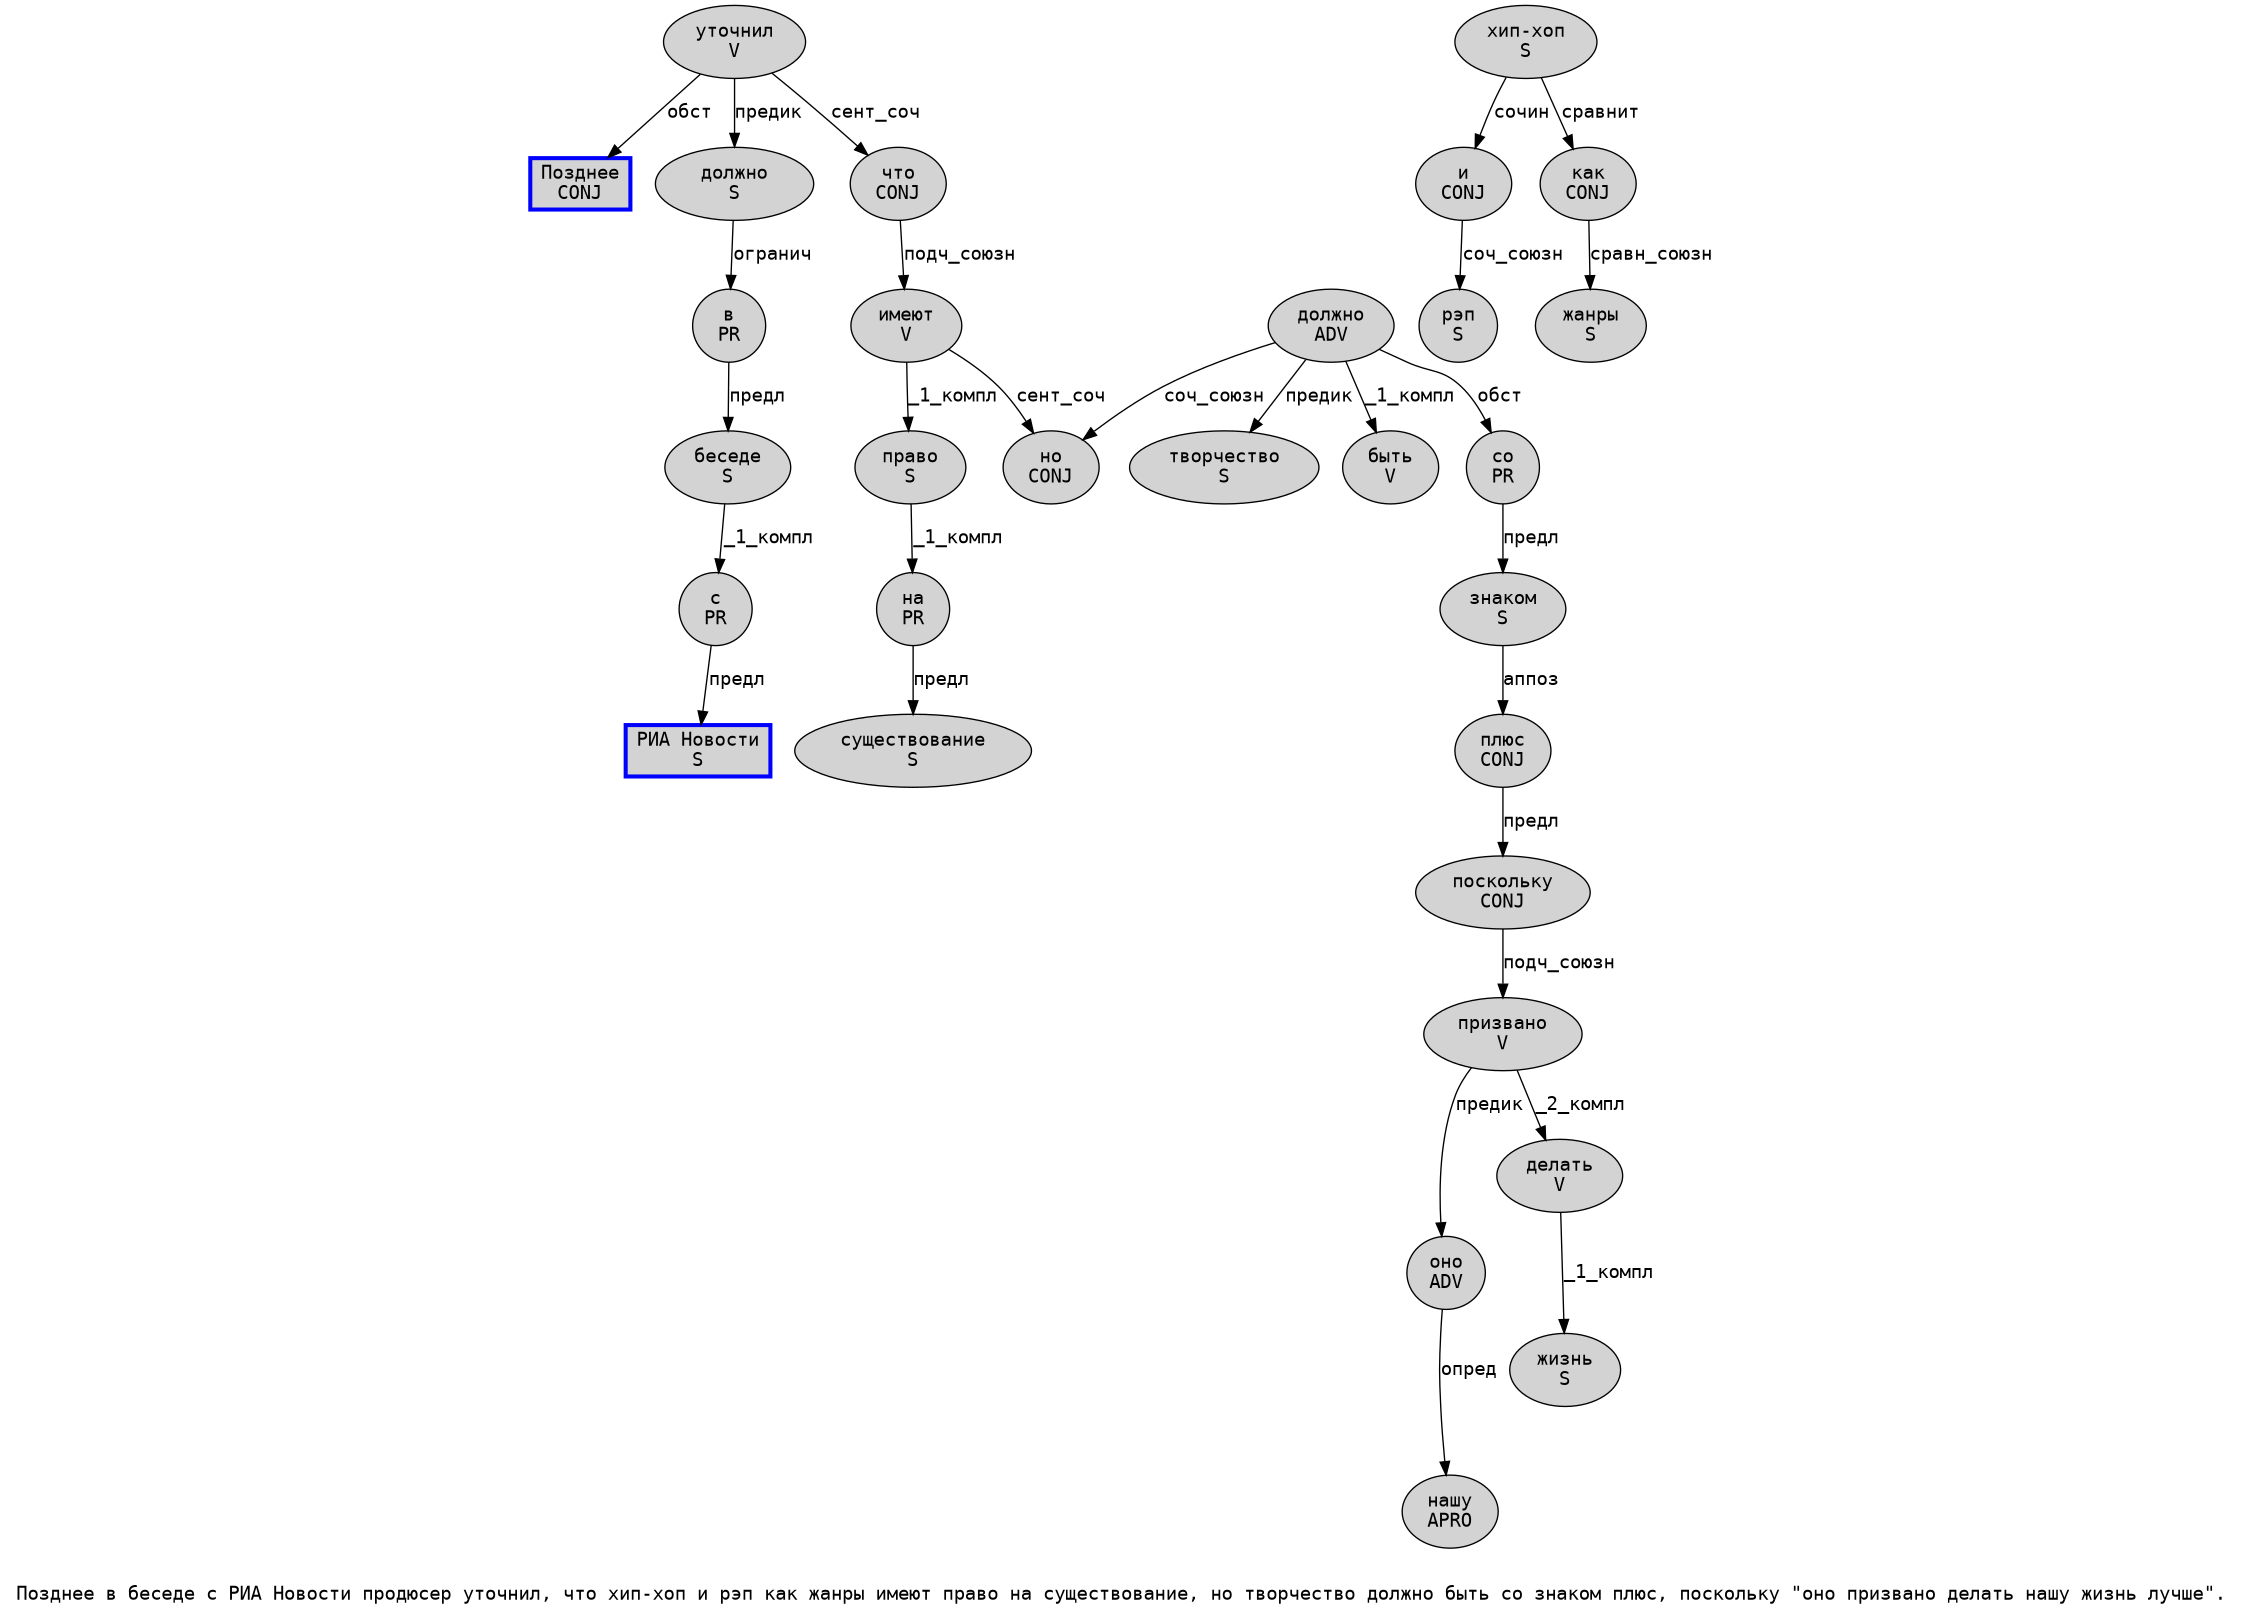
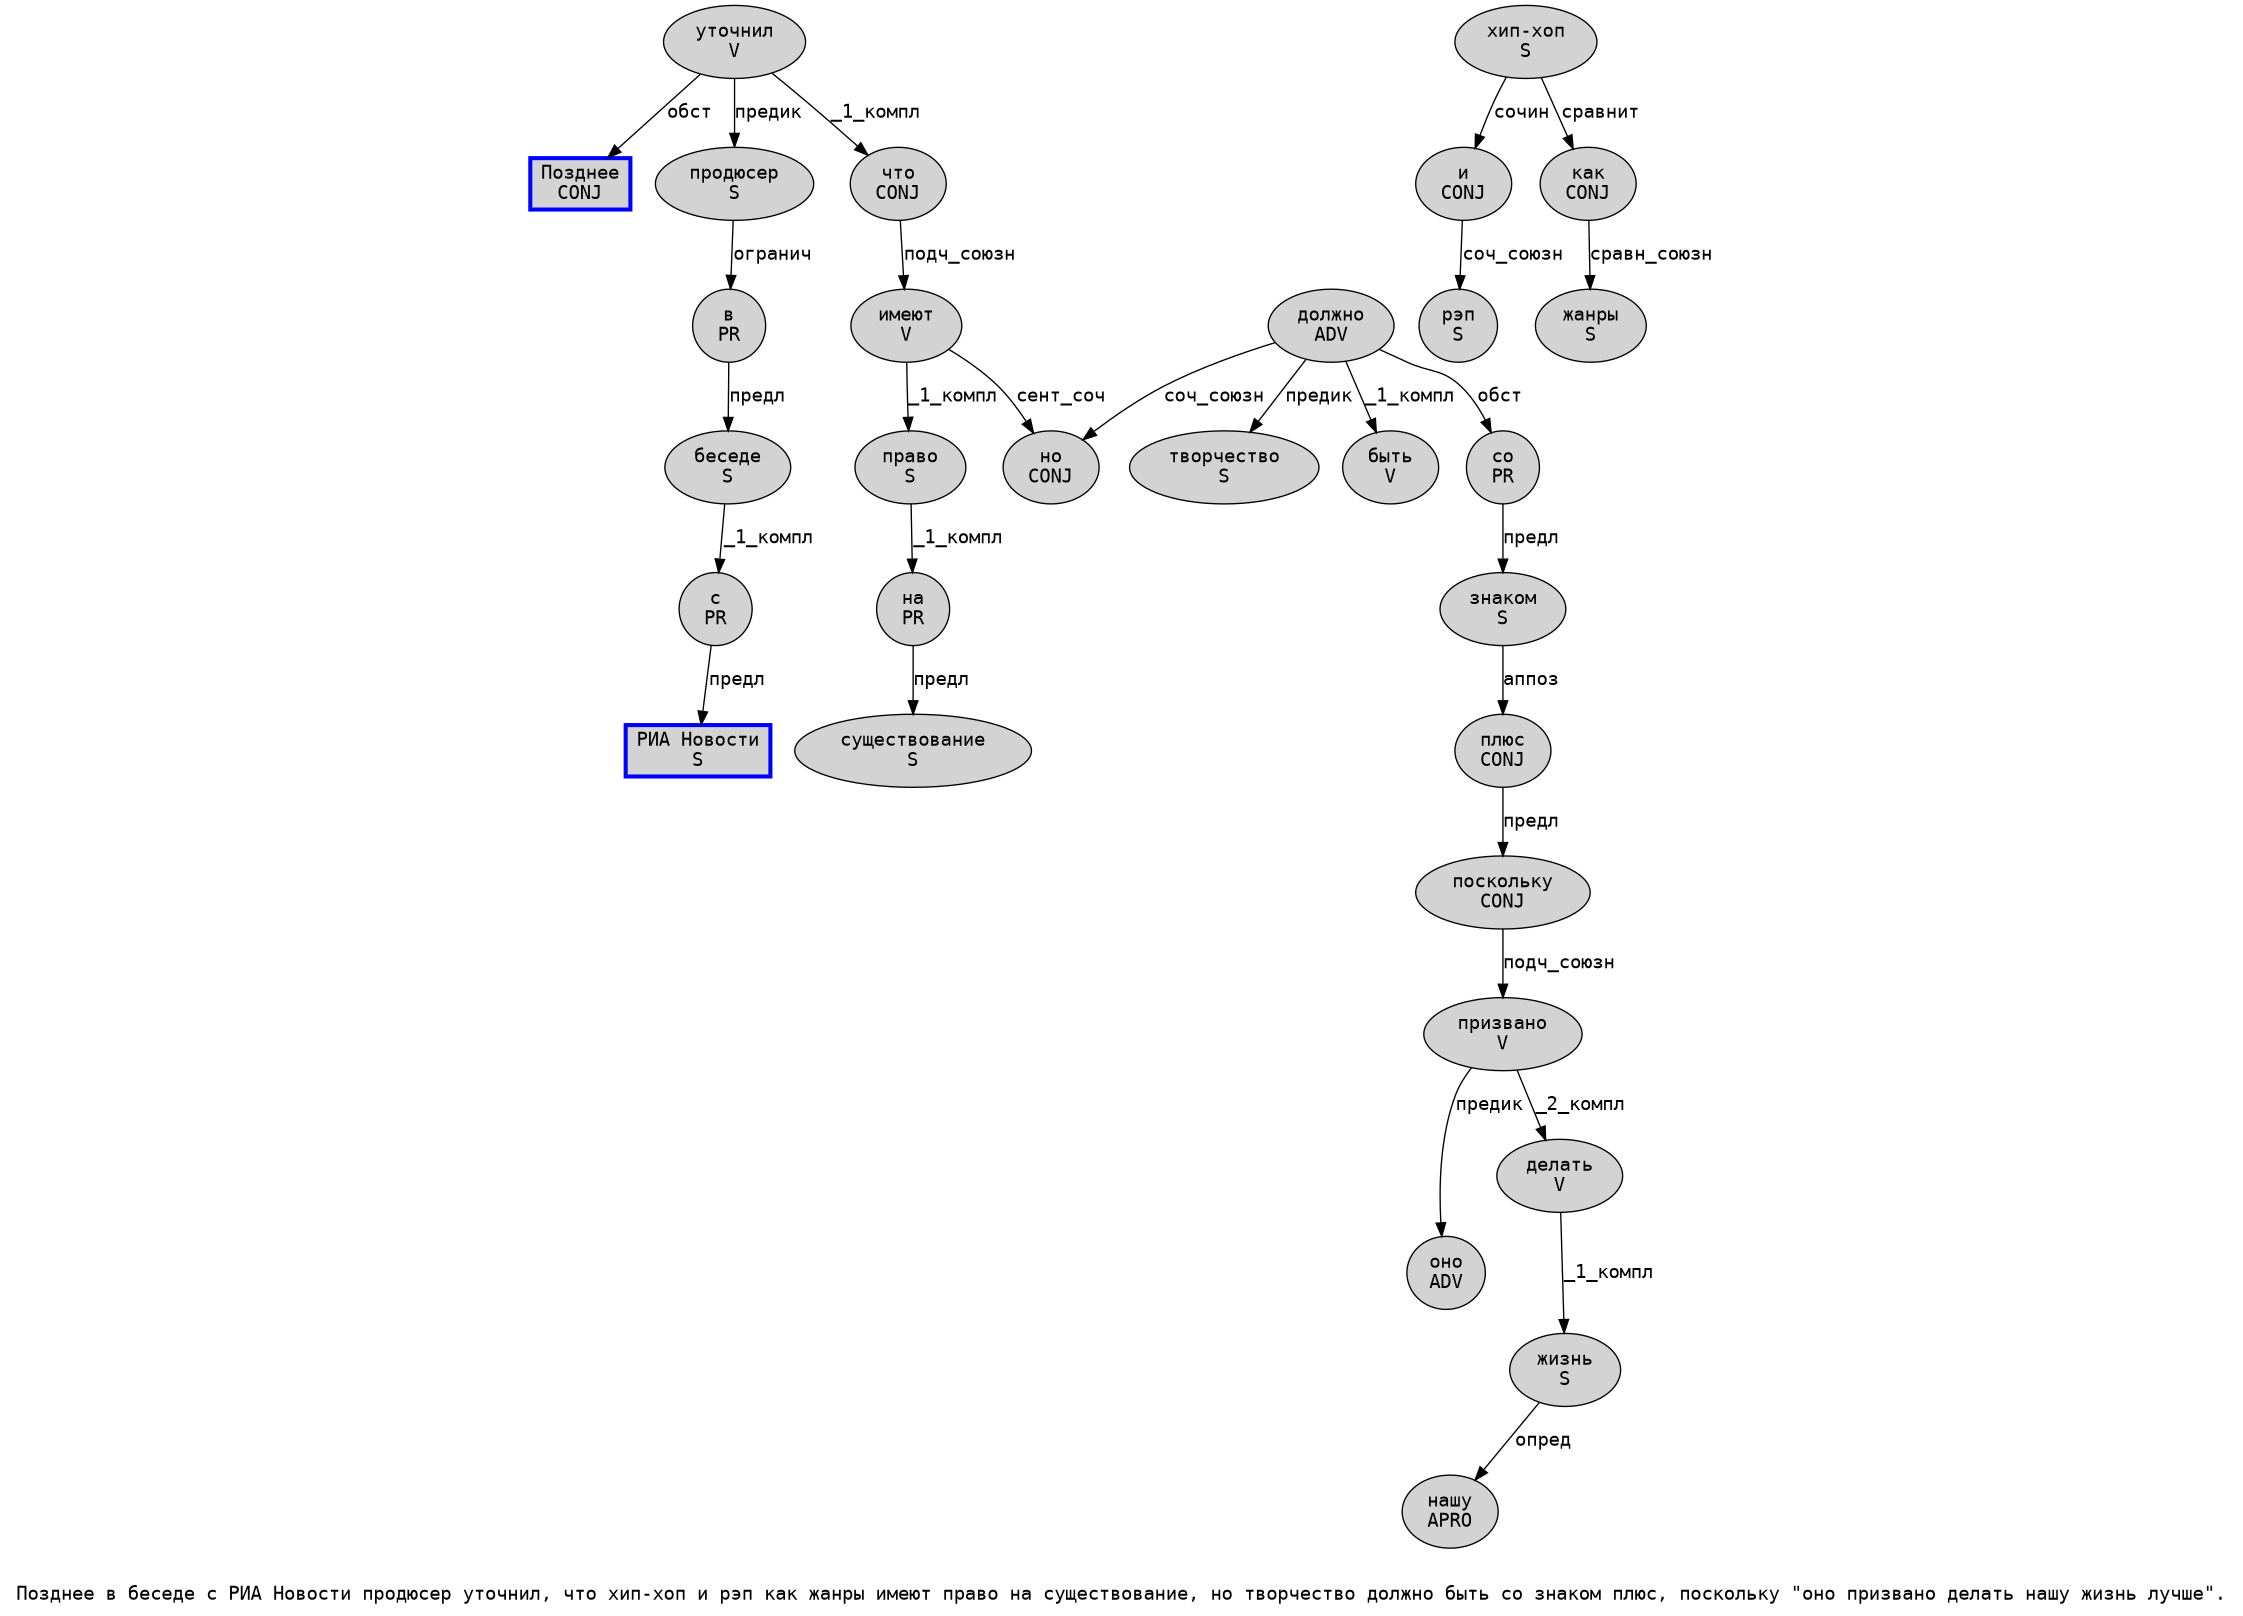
(876, 113) -> (876, 113)
(735, 184) -> (735, 184)
(1440, 1385) -> (1512, 1436)
